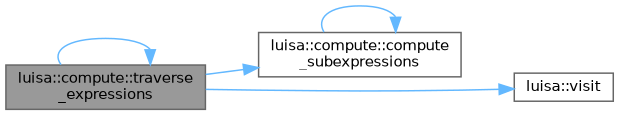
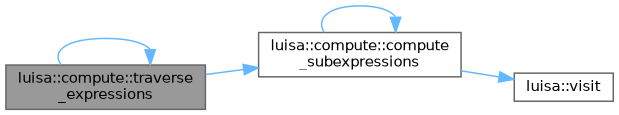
(352, 91) -> (480, 74)
